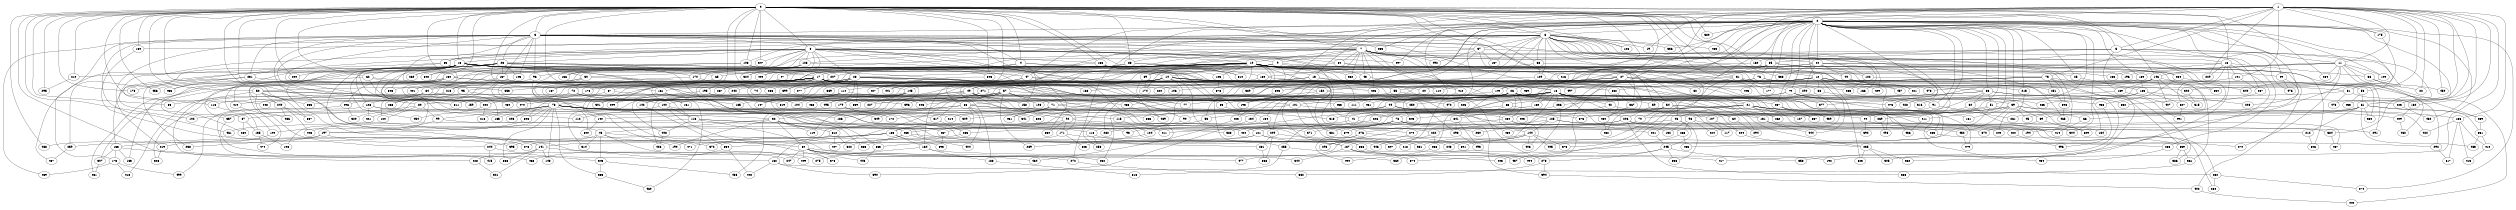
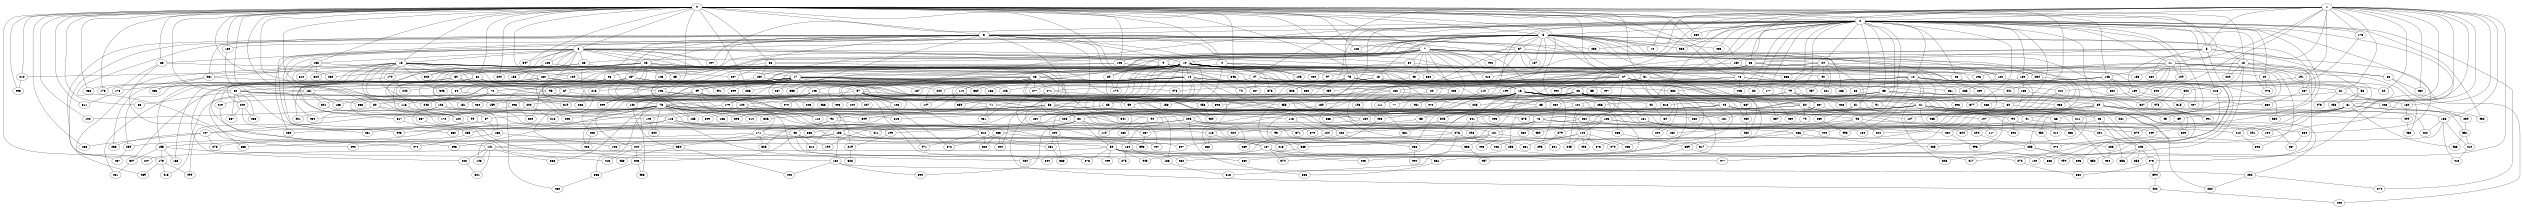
(1007, 15) -> none
(2248, 105) -> none
(2442, 154) -> (1208, 137)
